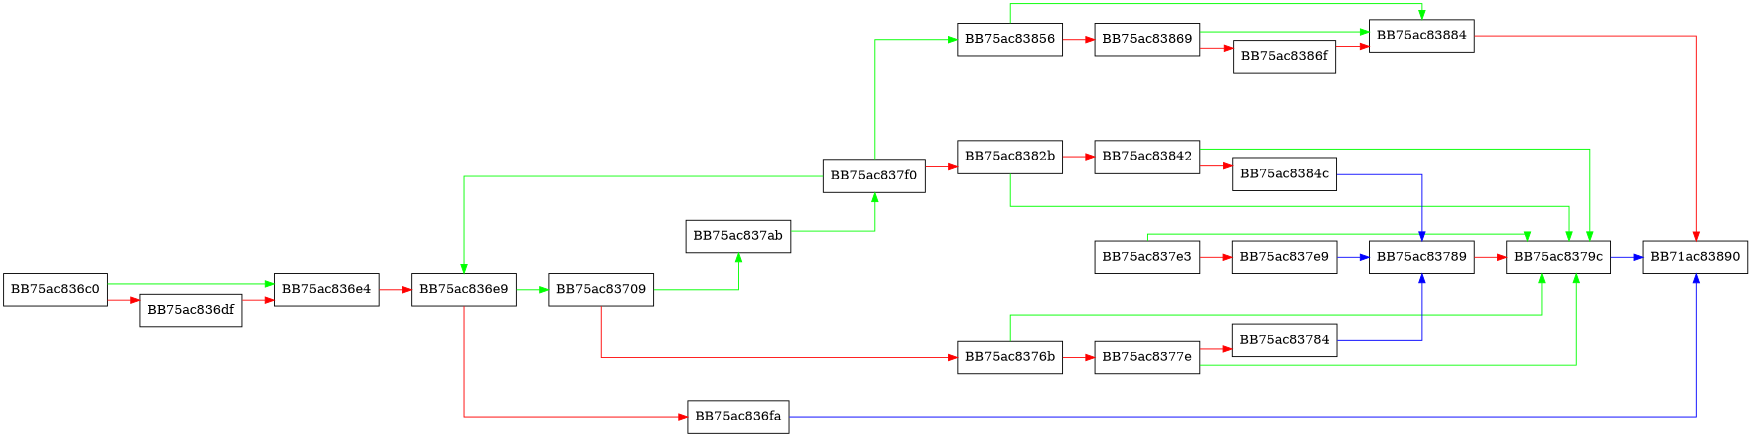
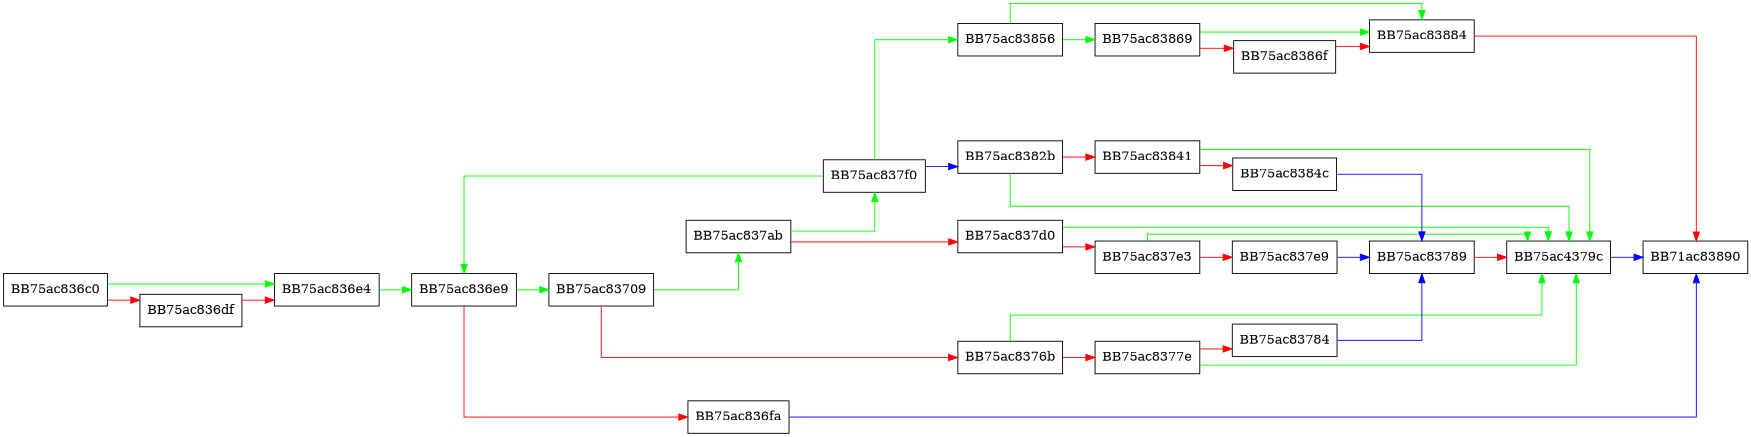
(1074, 40) -> (1074, 40)
(1147, 157) -> (1147, 157)
(937, 167) -> (937, 167)
none -> (1010, 237)
(1559, 257) -> (1559, 257)
(391, 290) -> (391, 290)
